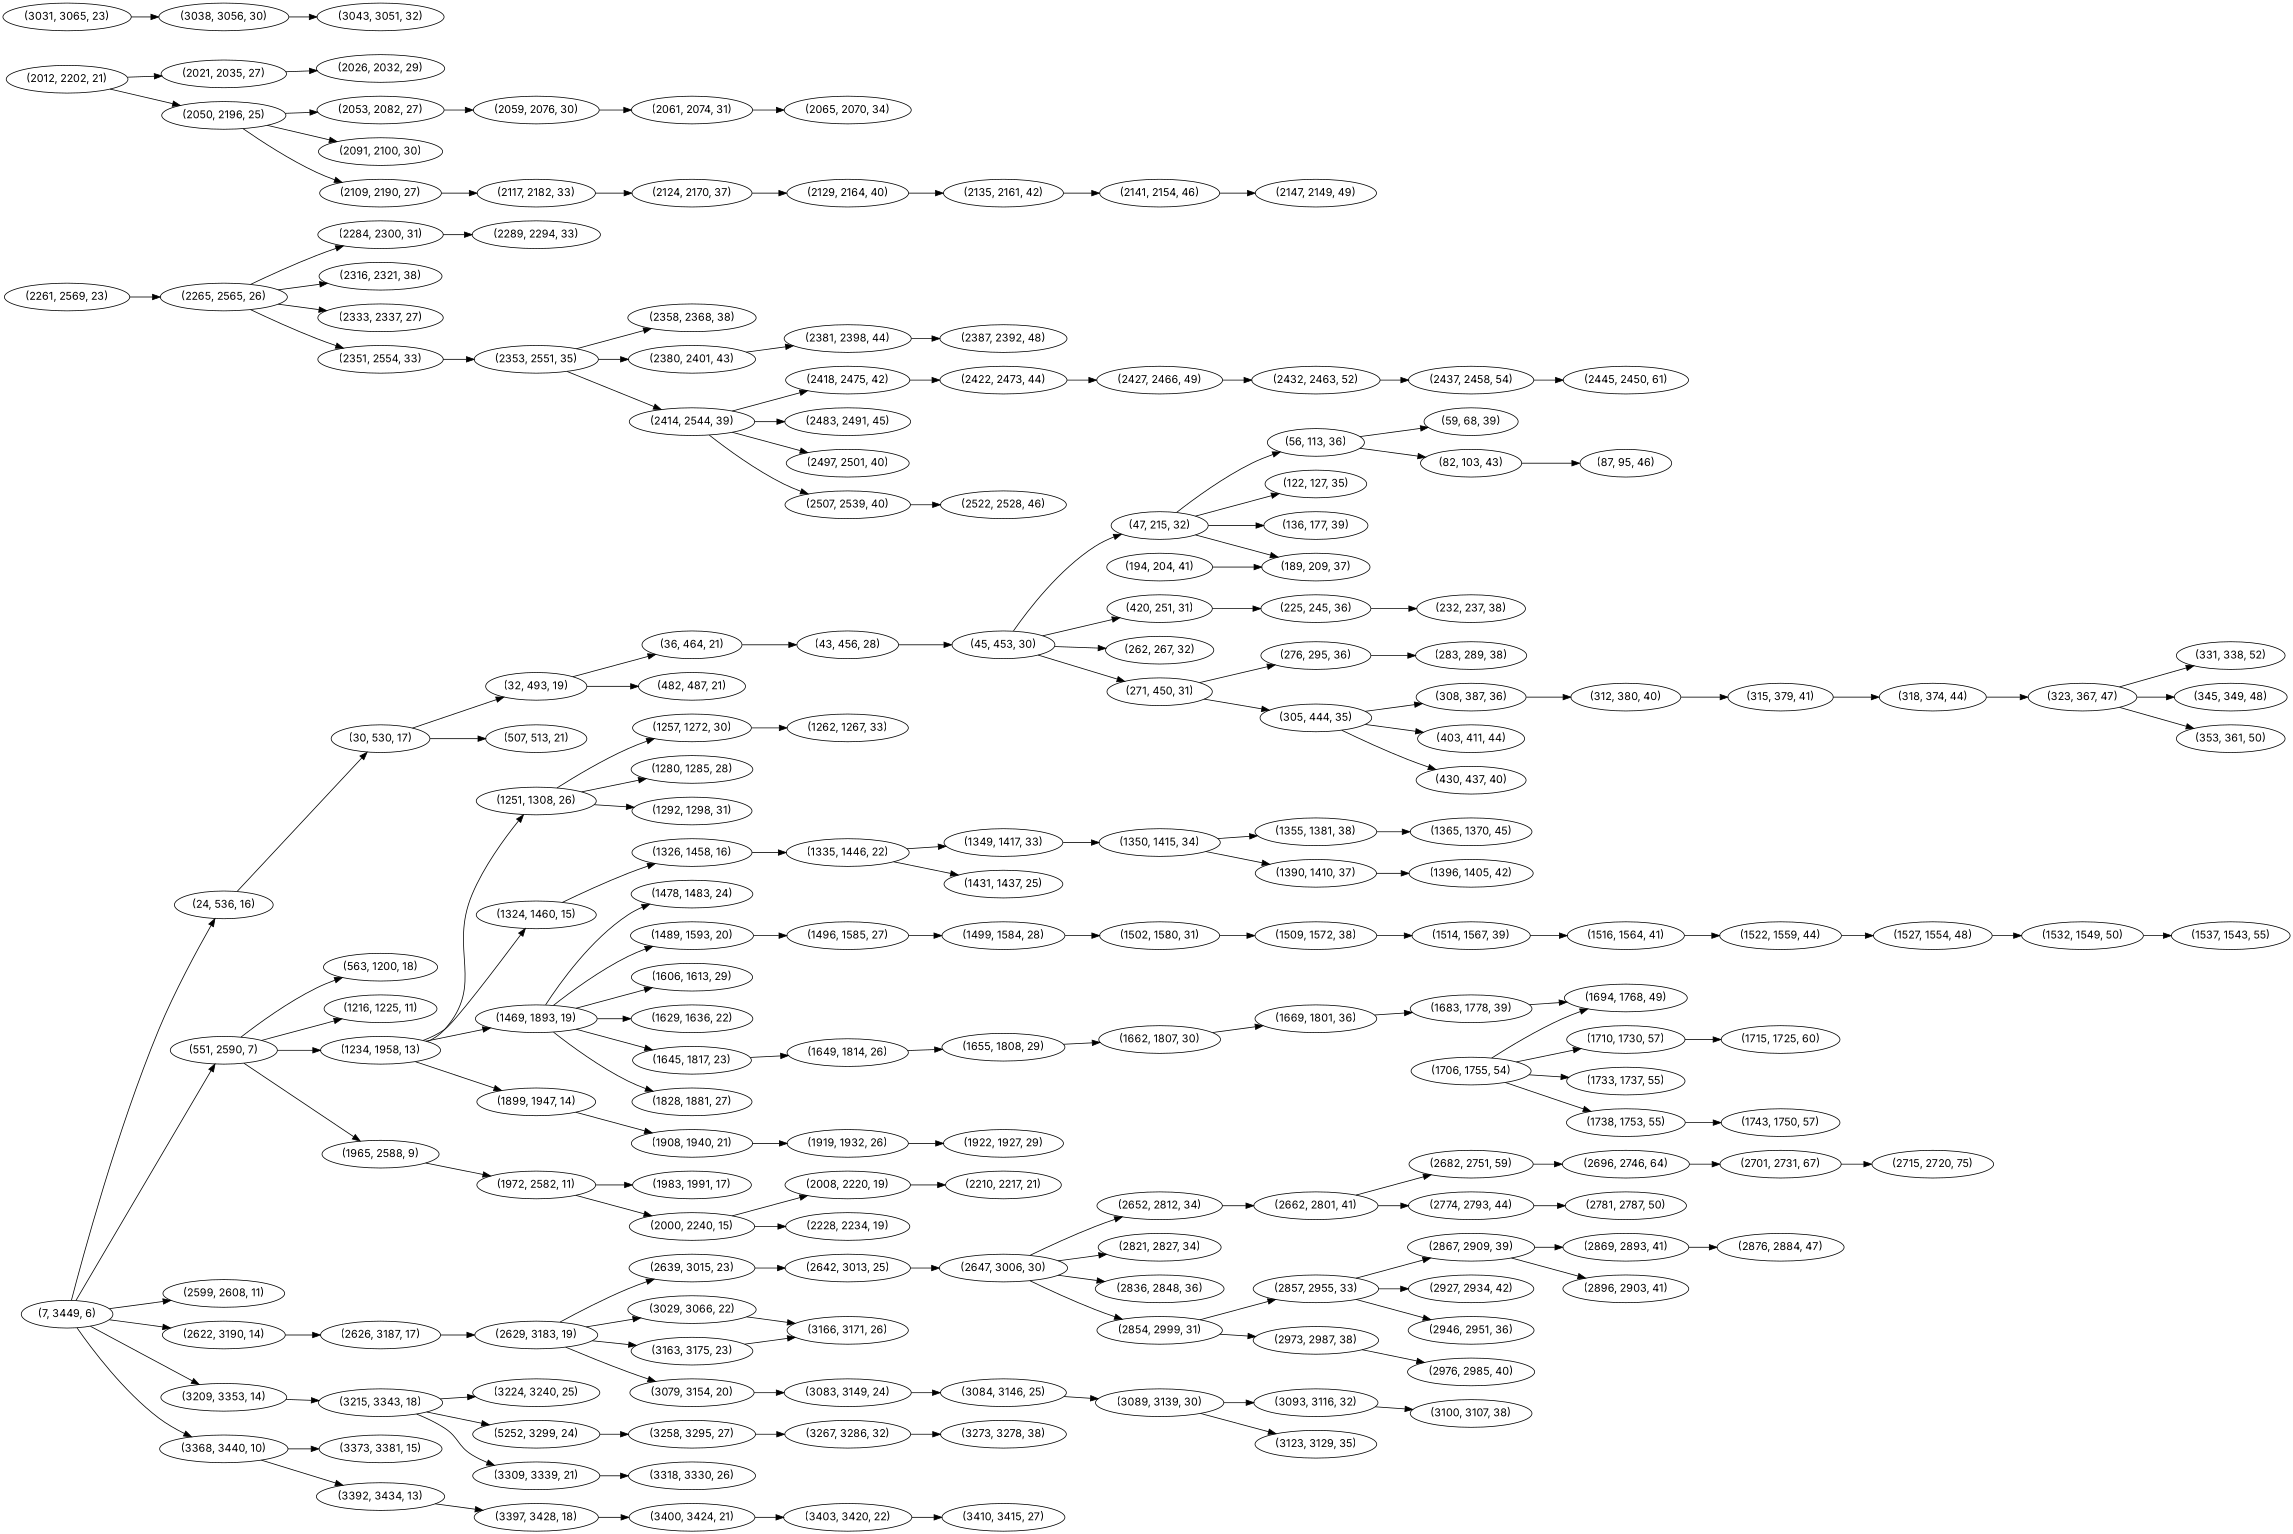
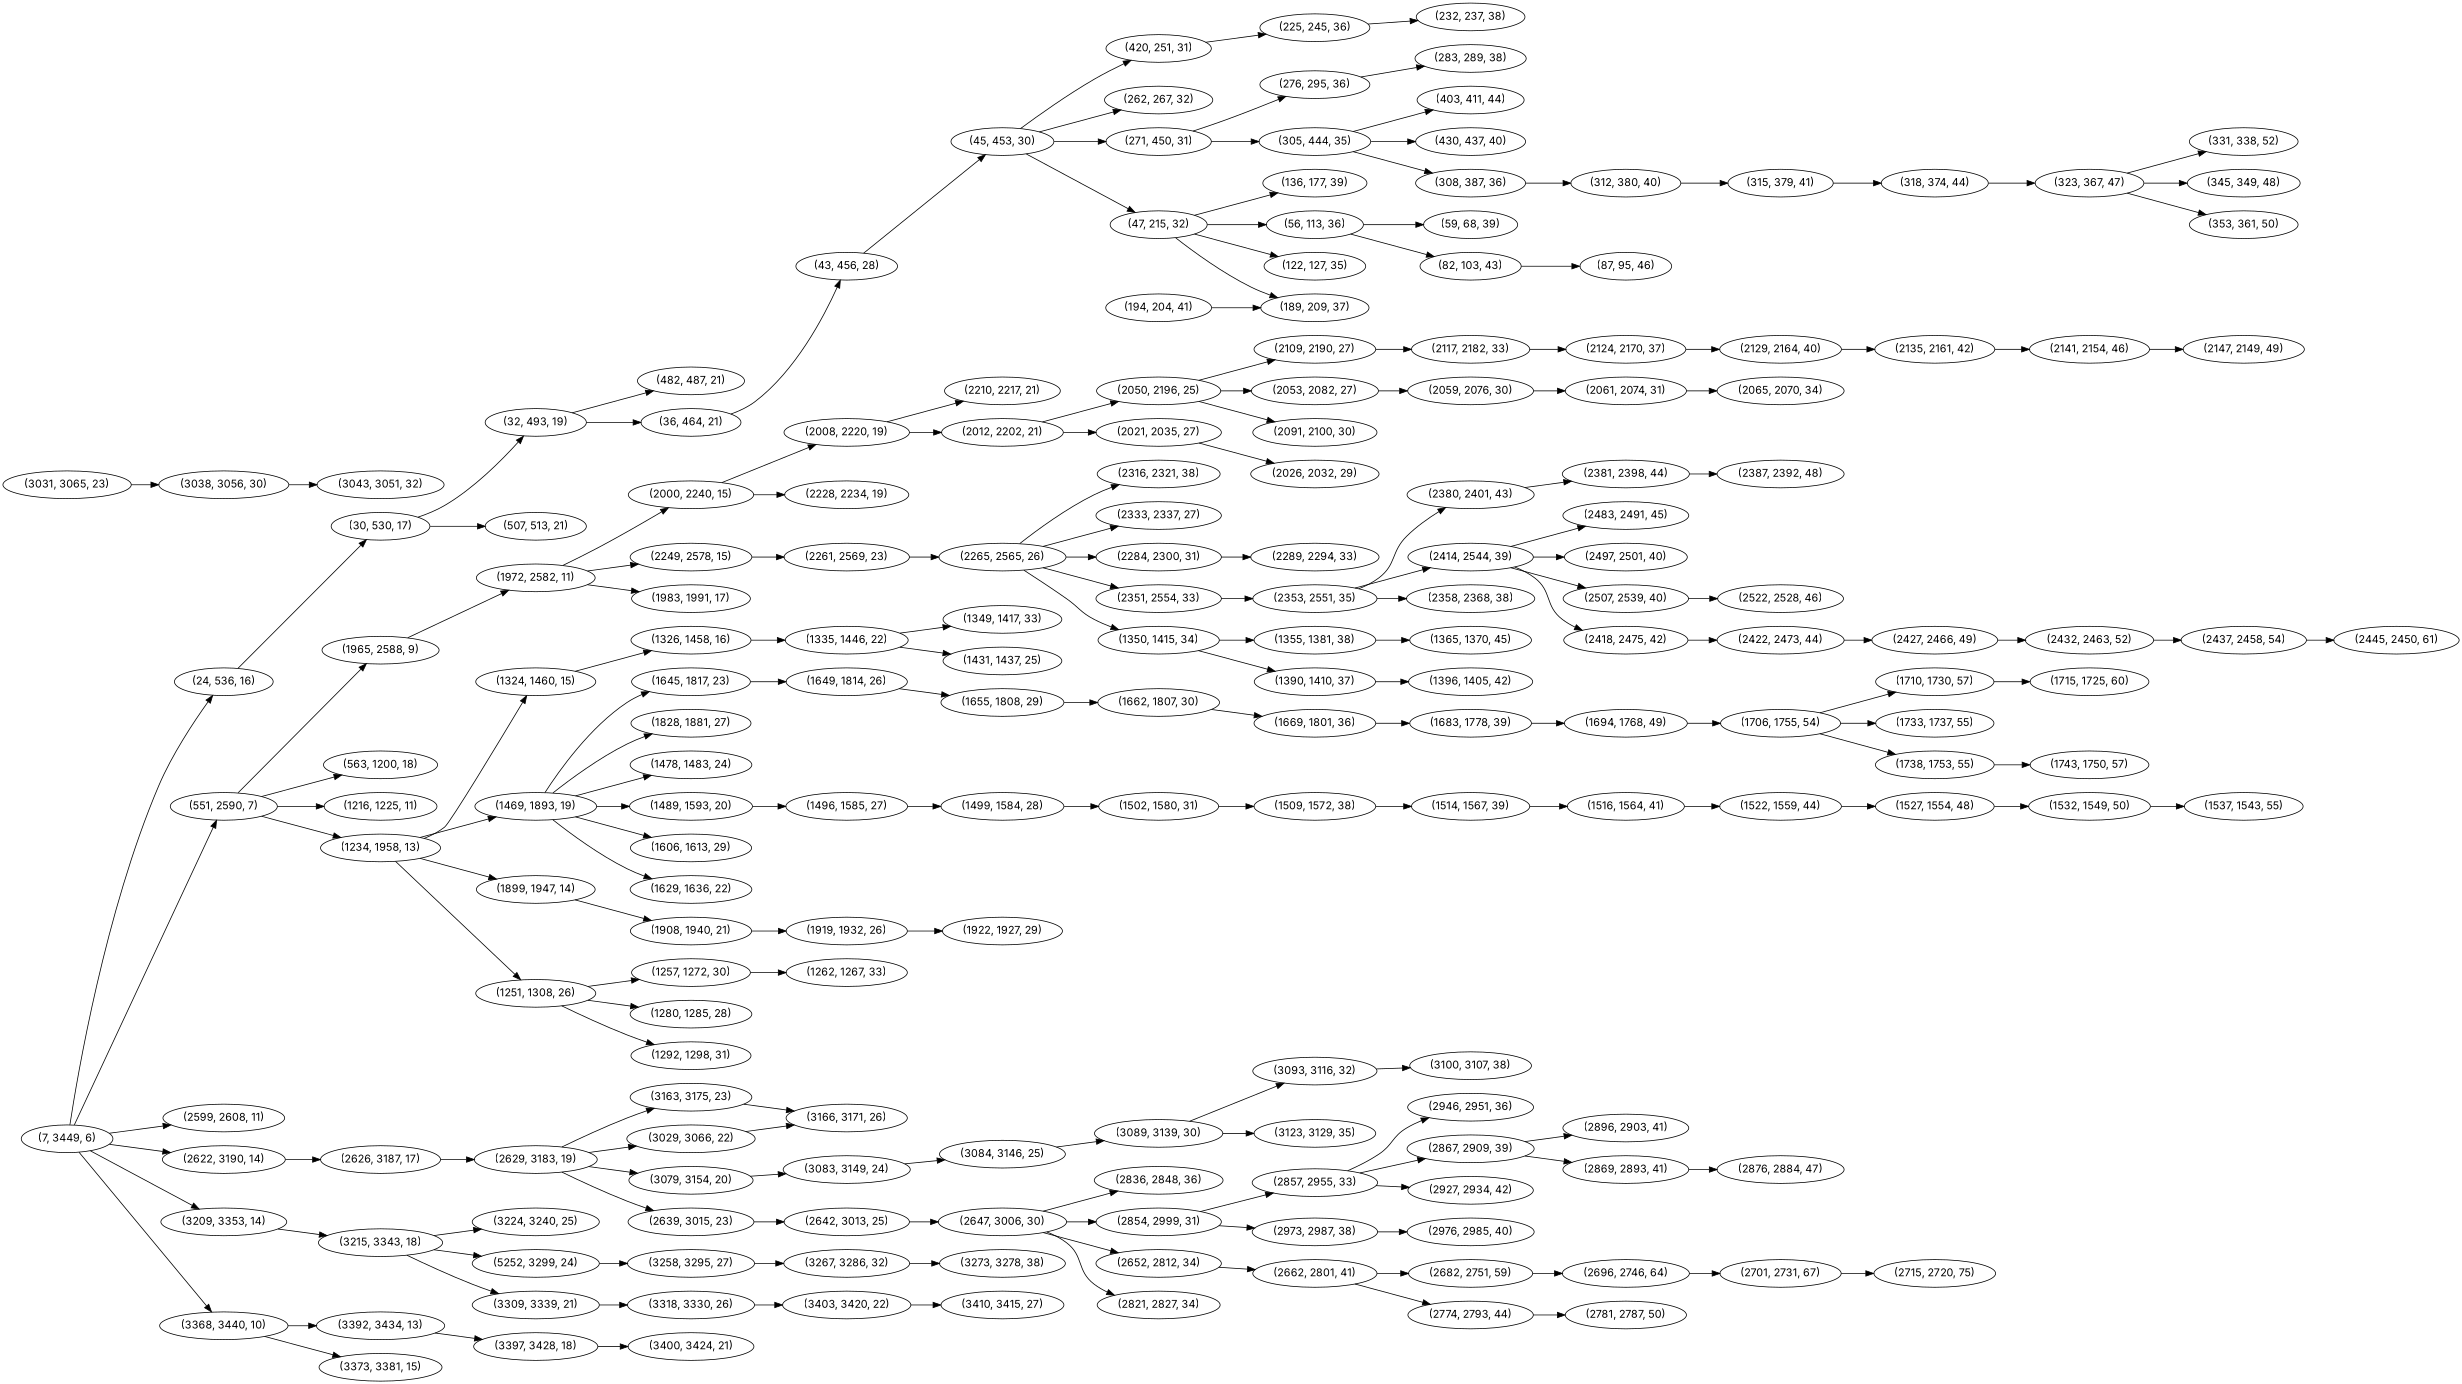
none -> (921, 432)
none -> (691, 557)
(1077, 843) -> (1067, 599)
(1535, 1032) -> (1700, 723)
(765, 1517) -> (765, 1305)
